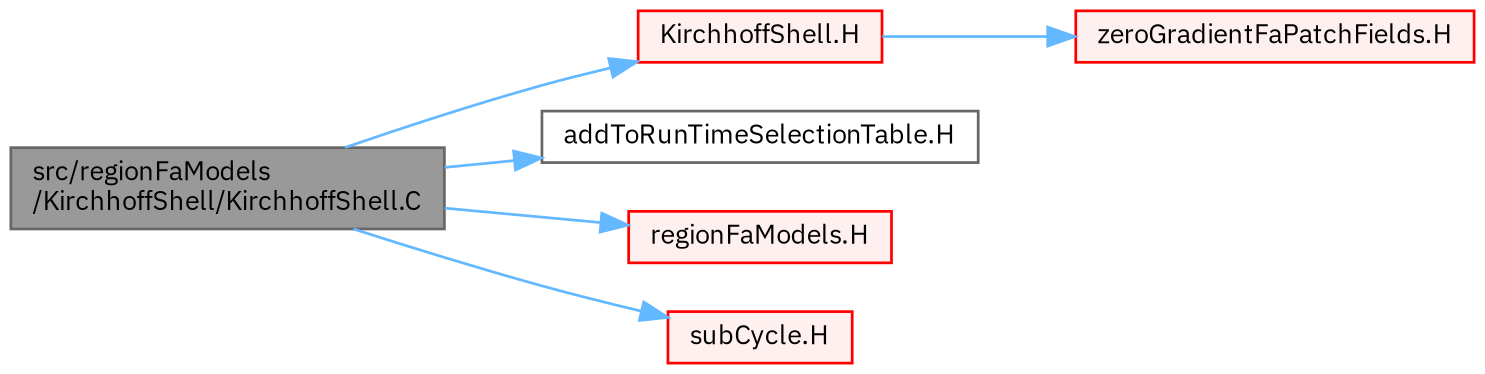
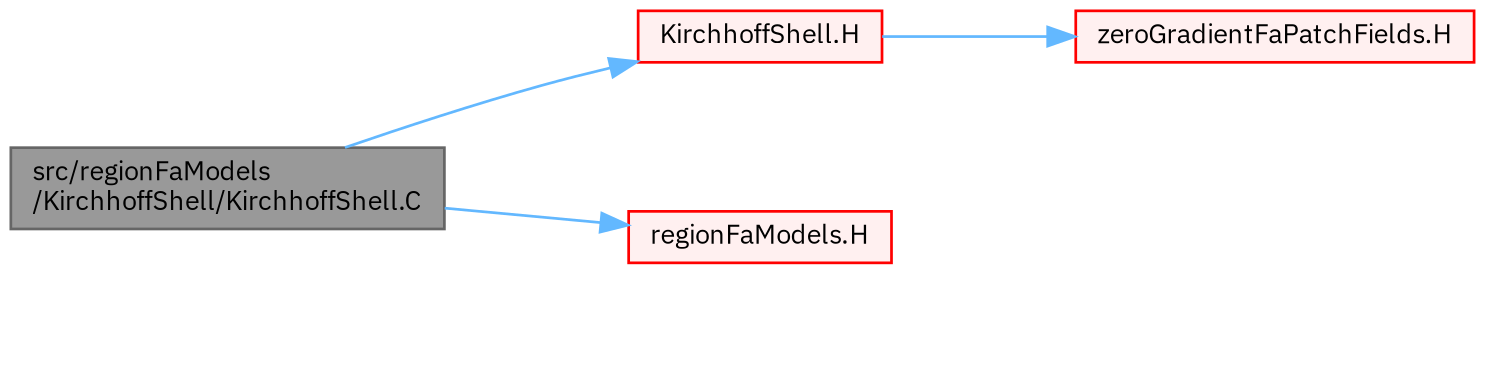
(760, 137) -> none
(760, 337) -> none
